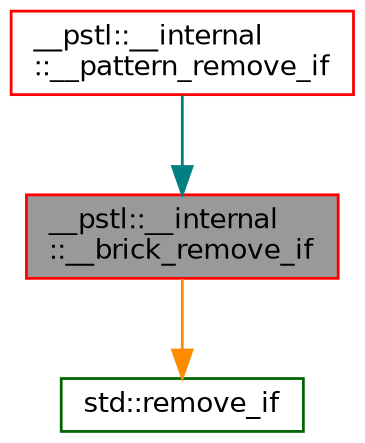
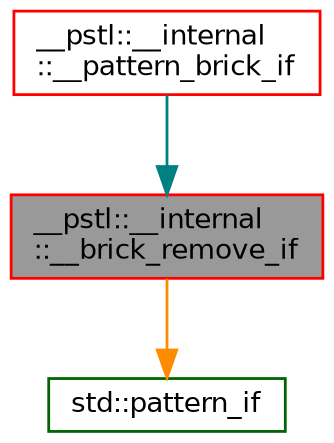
(182, 53) -> (167, 53)
(182, 405) -> (167, 405)
